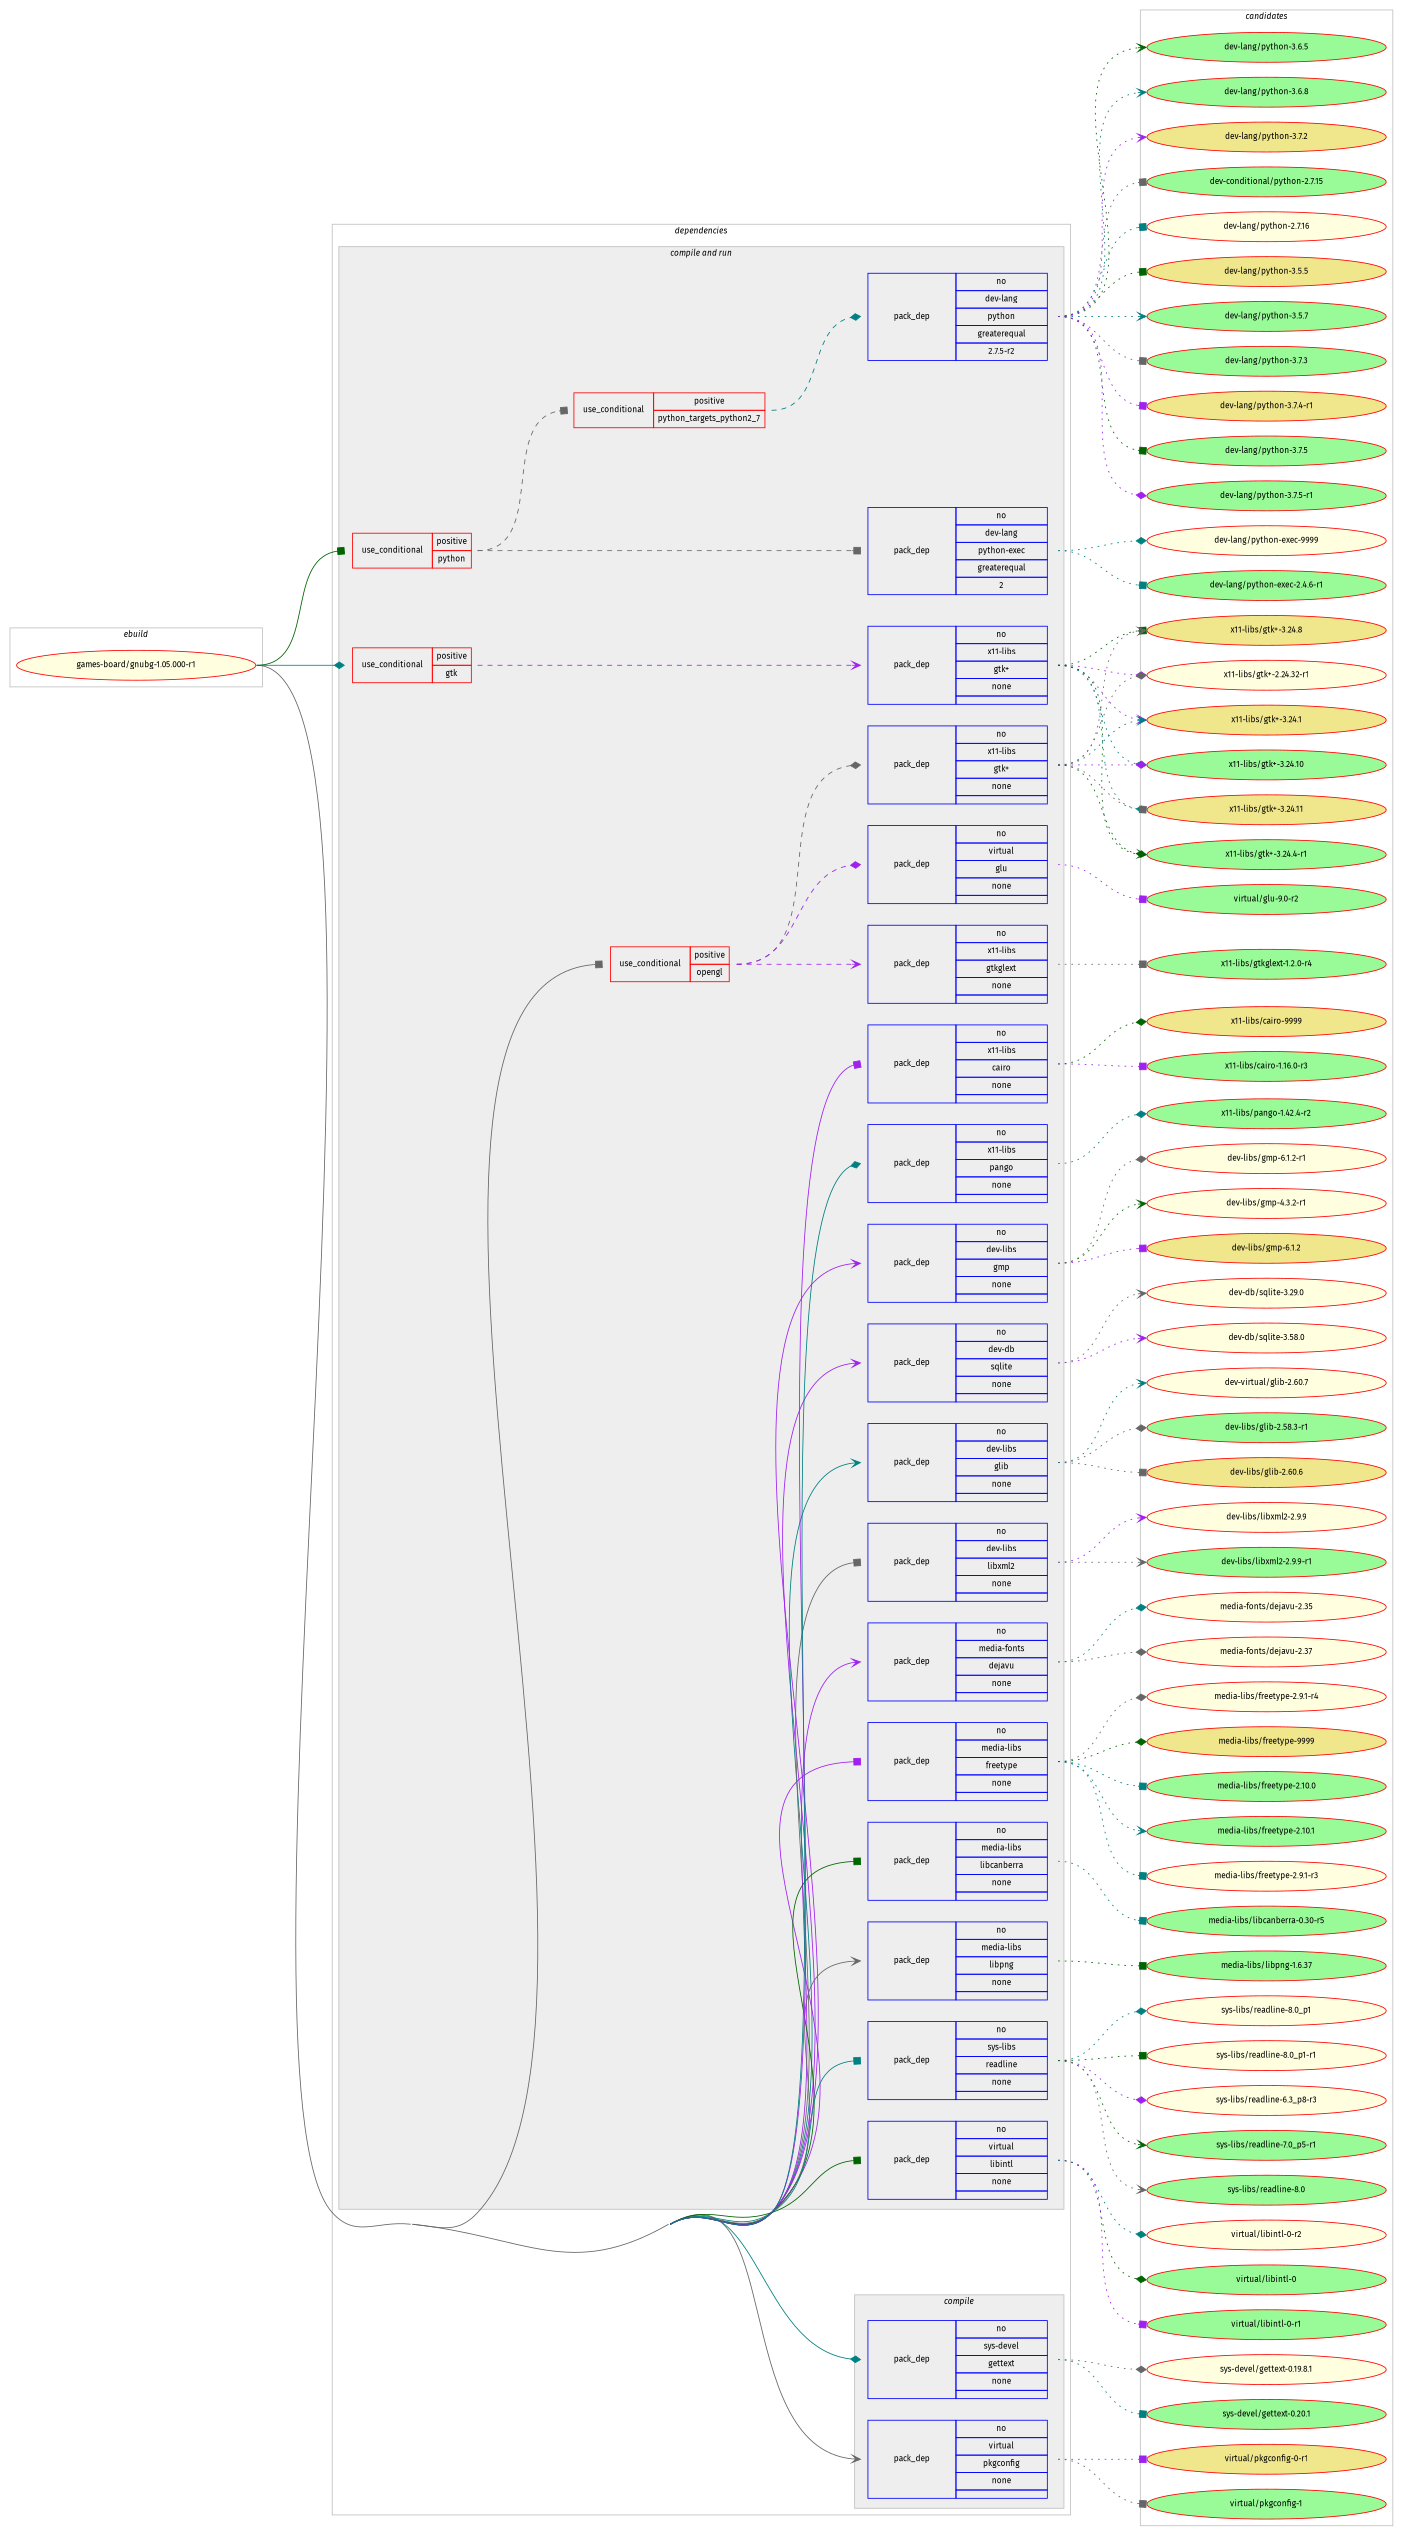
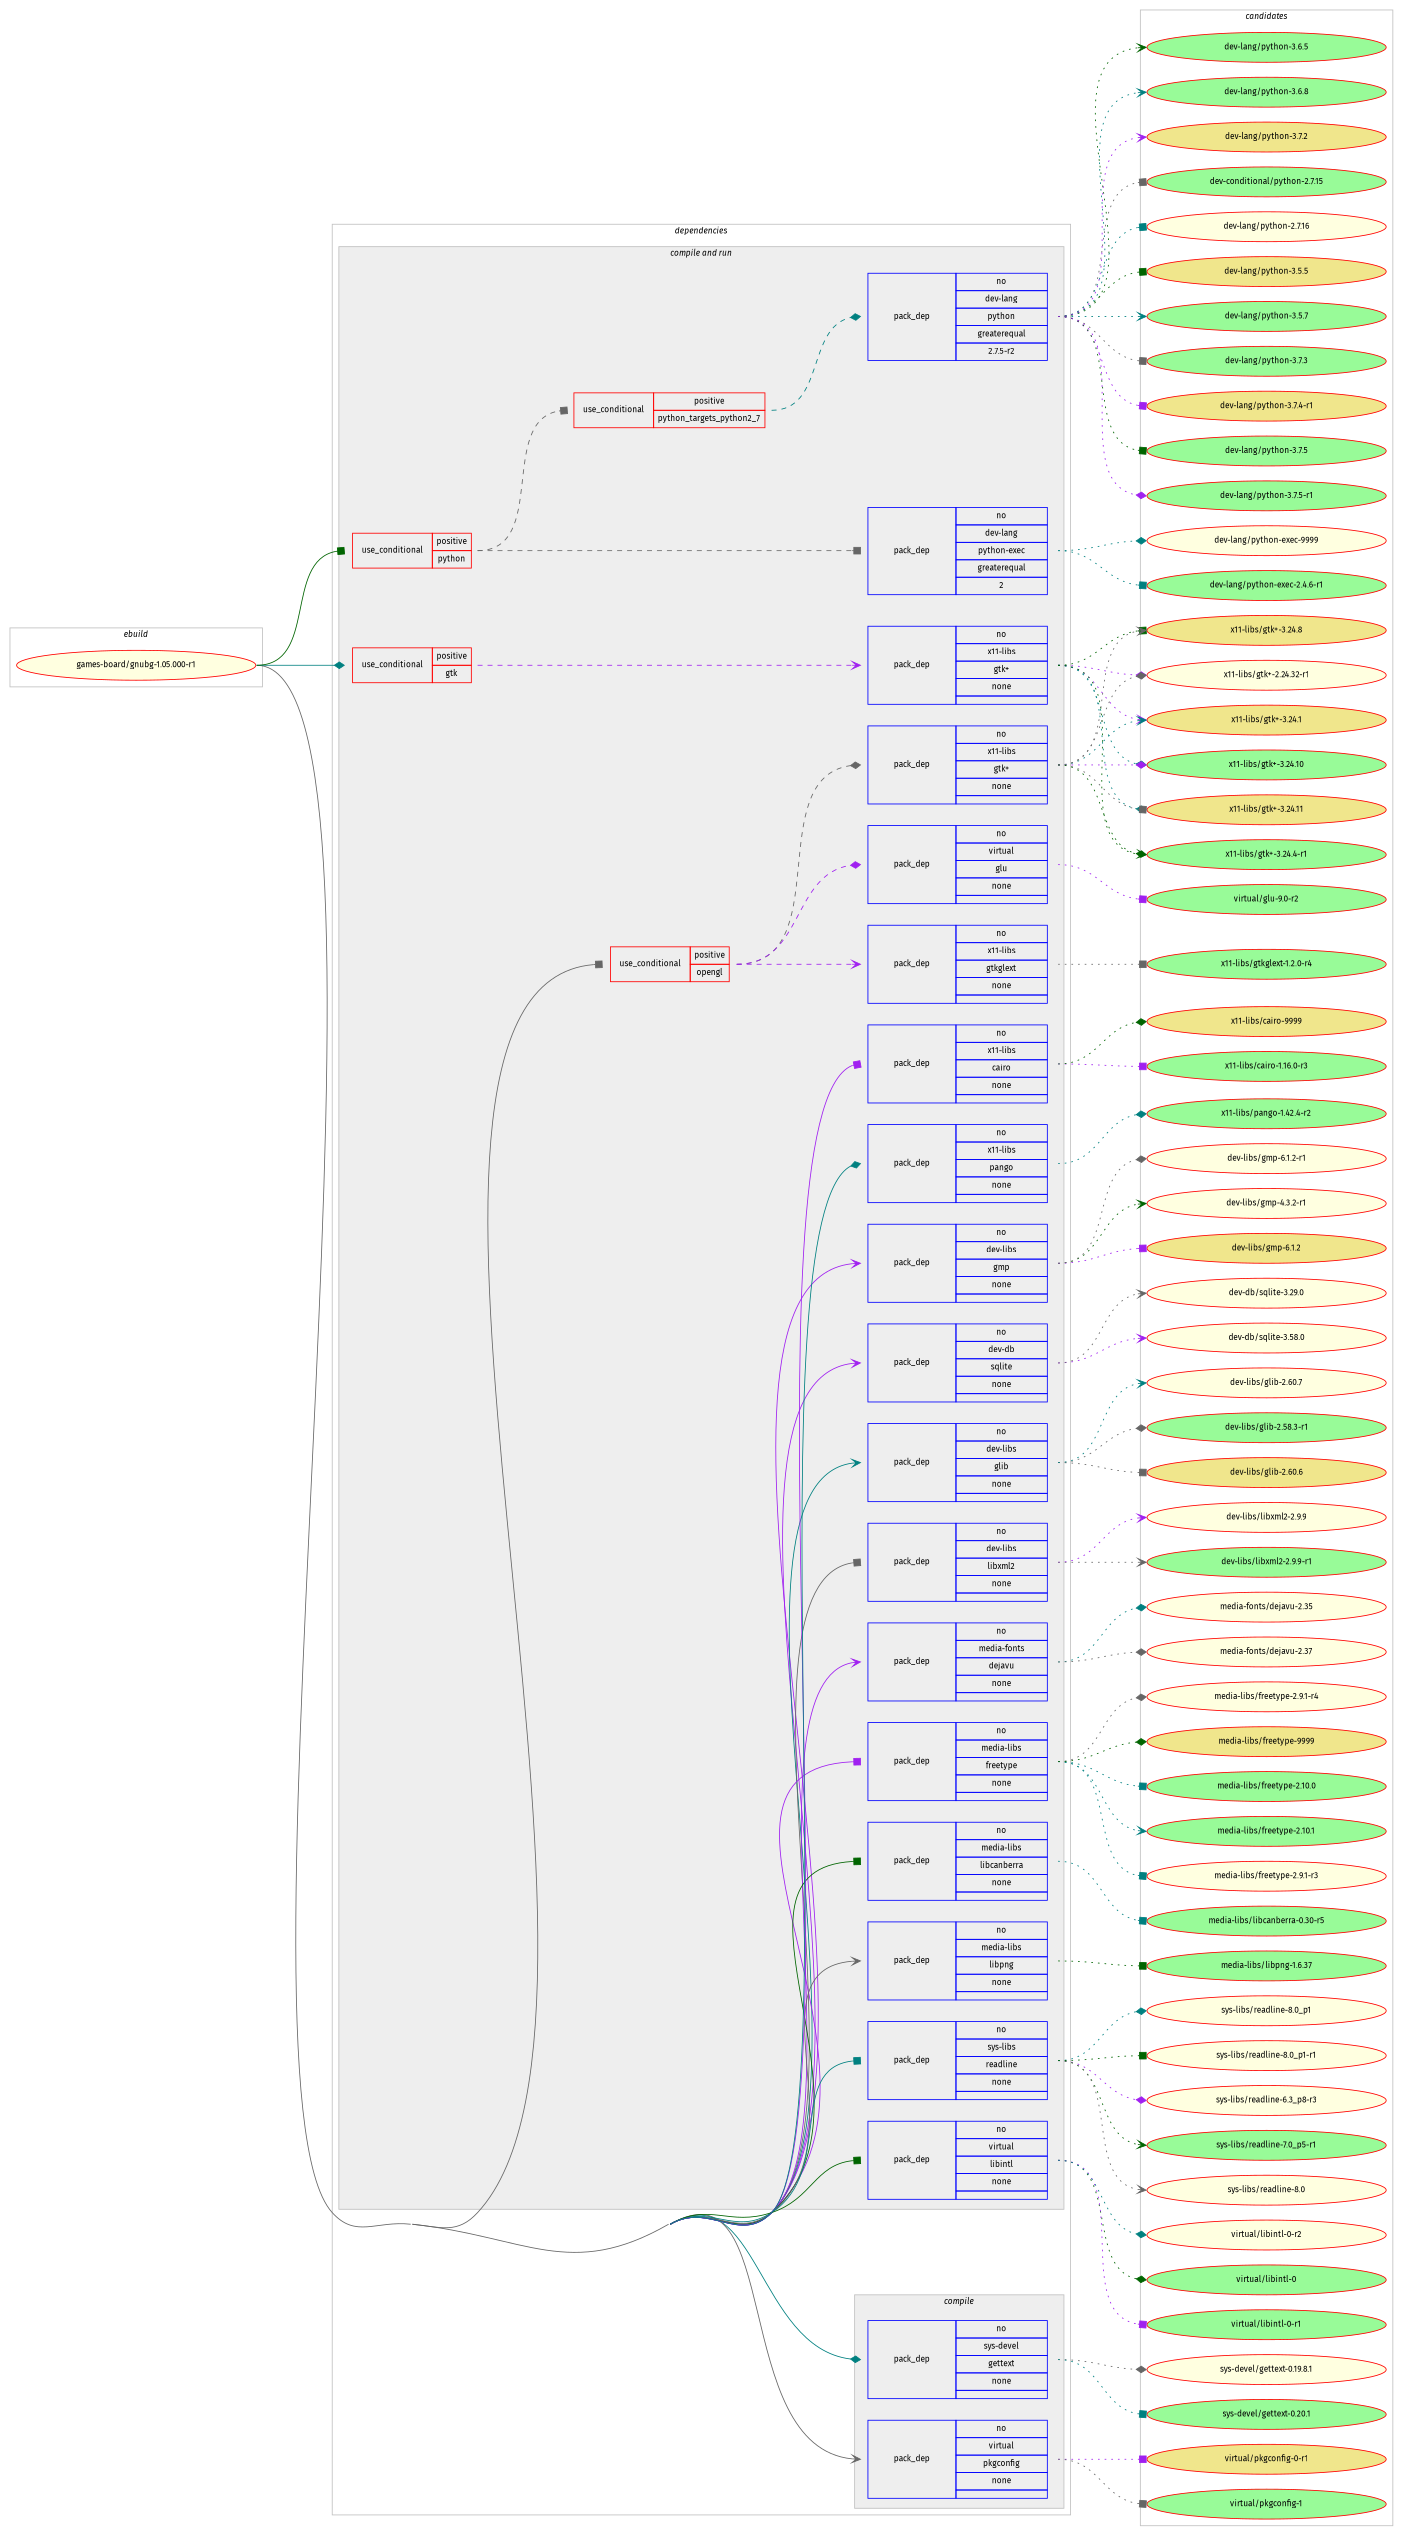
(1267, 1383) -> (1267, 1383)
(1267, 2190) -> (1267, 2190)
